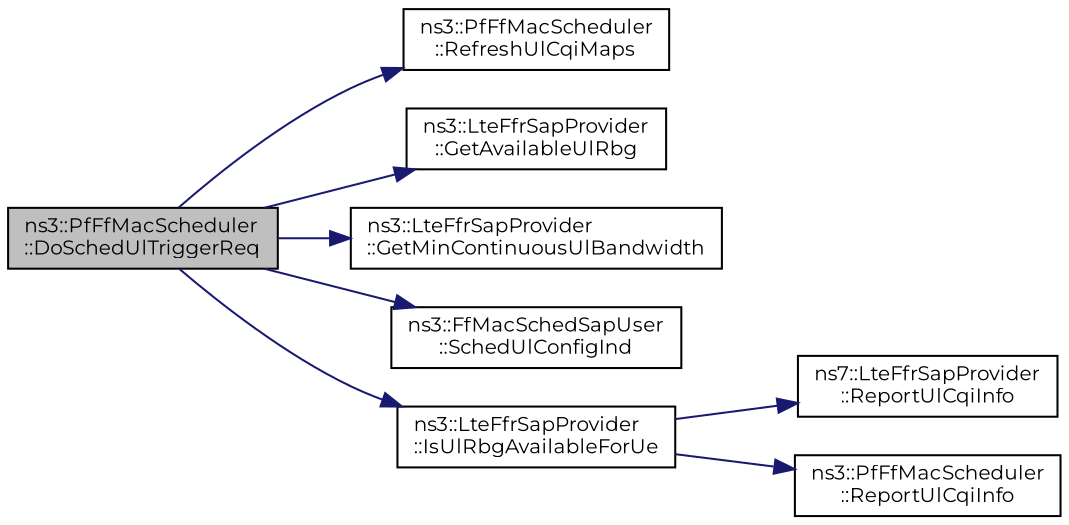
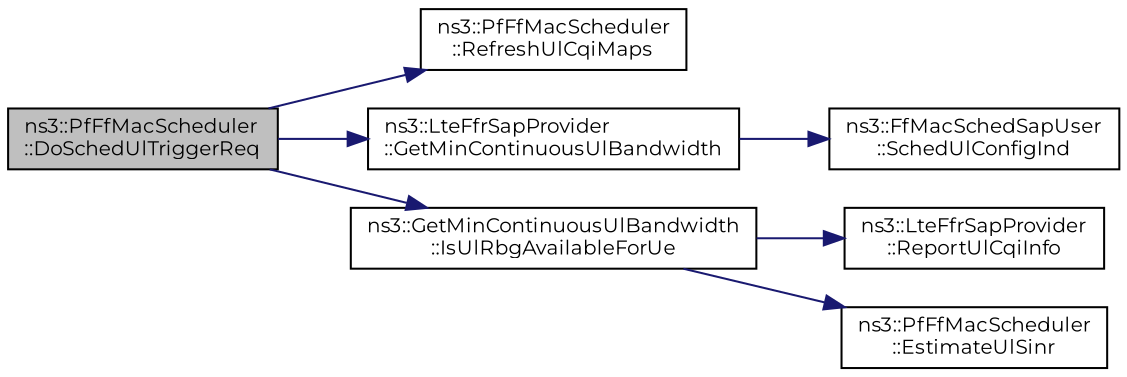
(536, 139) -> none
(330, 285) -> (774, 139)
(928, 386) -> (974, 238)
(536, 437) -> (554, 238)
(928, 486) -> (974, 338)
